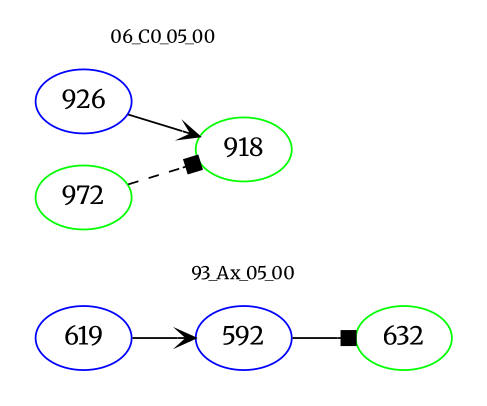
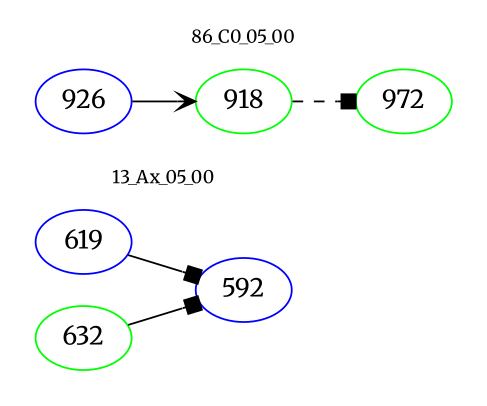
(164, 38) -> (244, 38)
(155, 176) -> (315, 101)
(244, 275) -> (164, 179)
(155, 338) -> (155, 263)
(315, 338) -> (155, 317)
